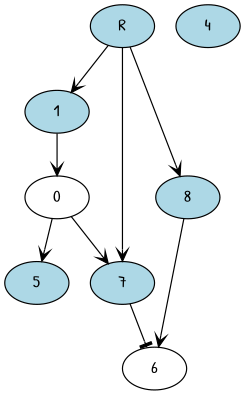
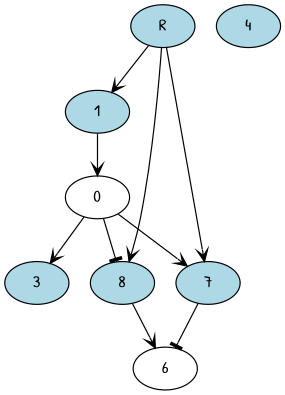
none -> (109, 237)
(37, 283) -> (37, 283)
